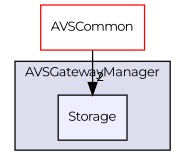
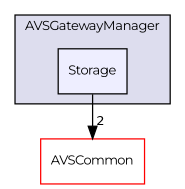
(93, 69) -> (93, 112)
